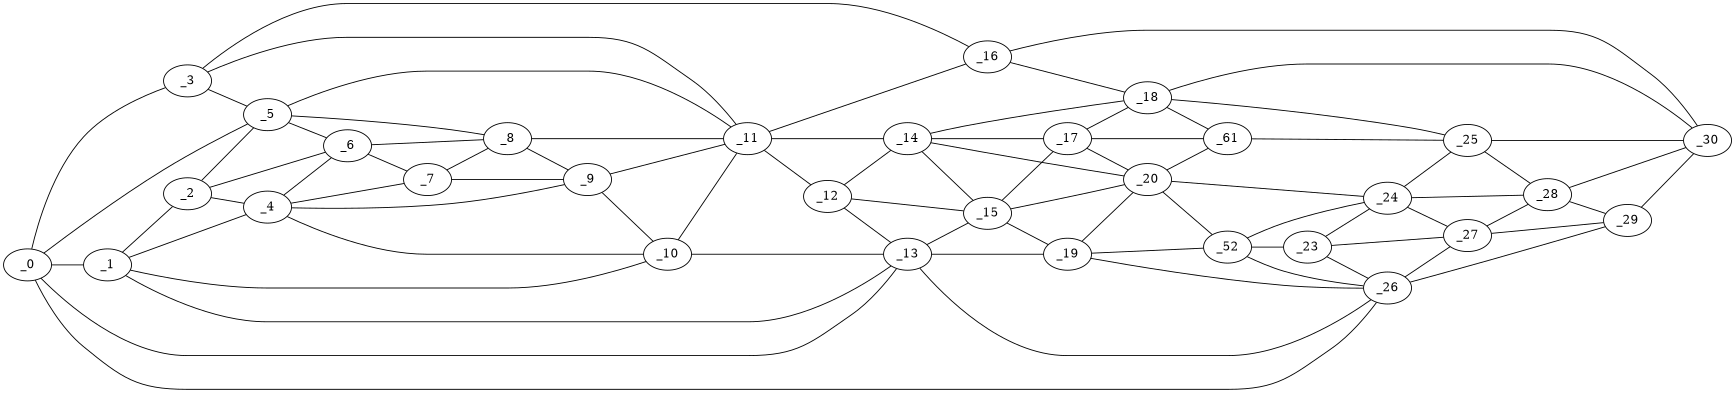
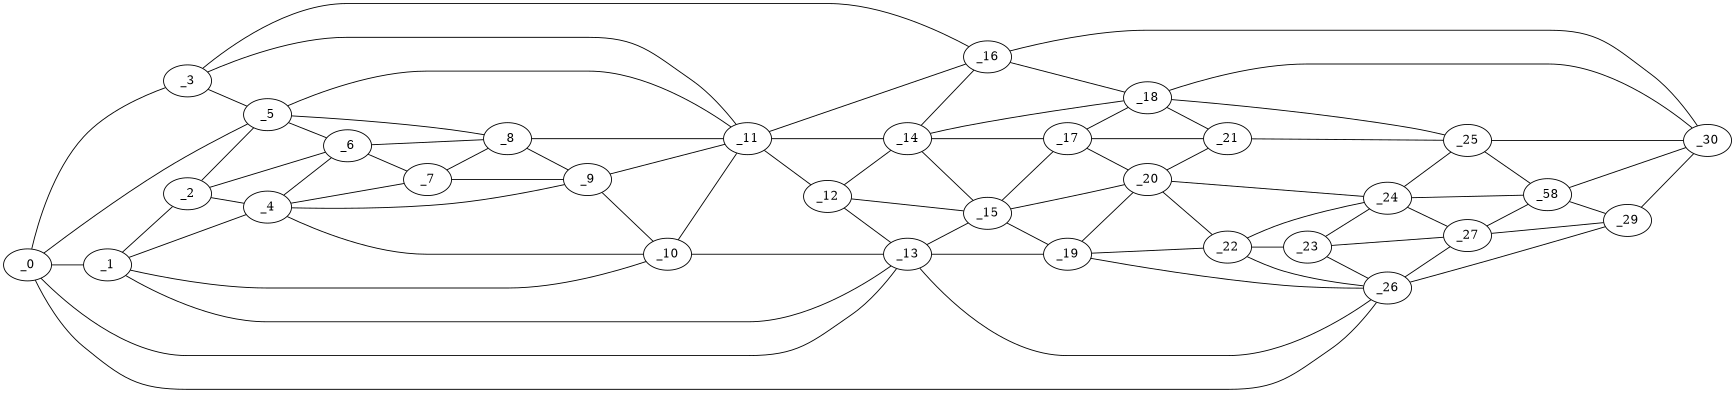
(1228, 139) -> (1228, 139)
(1027, 160) -> (948, 98)
(1548, 195) -> (1548, 195)
(1228, 247) -> (1228, 247)
